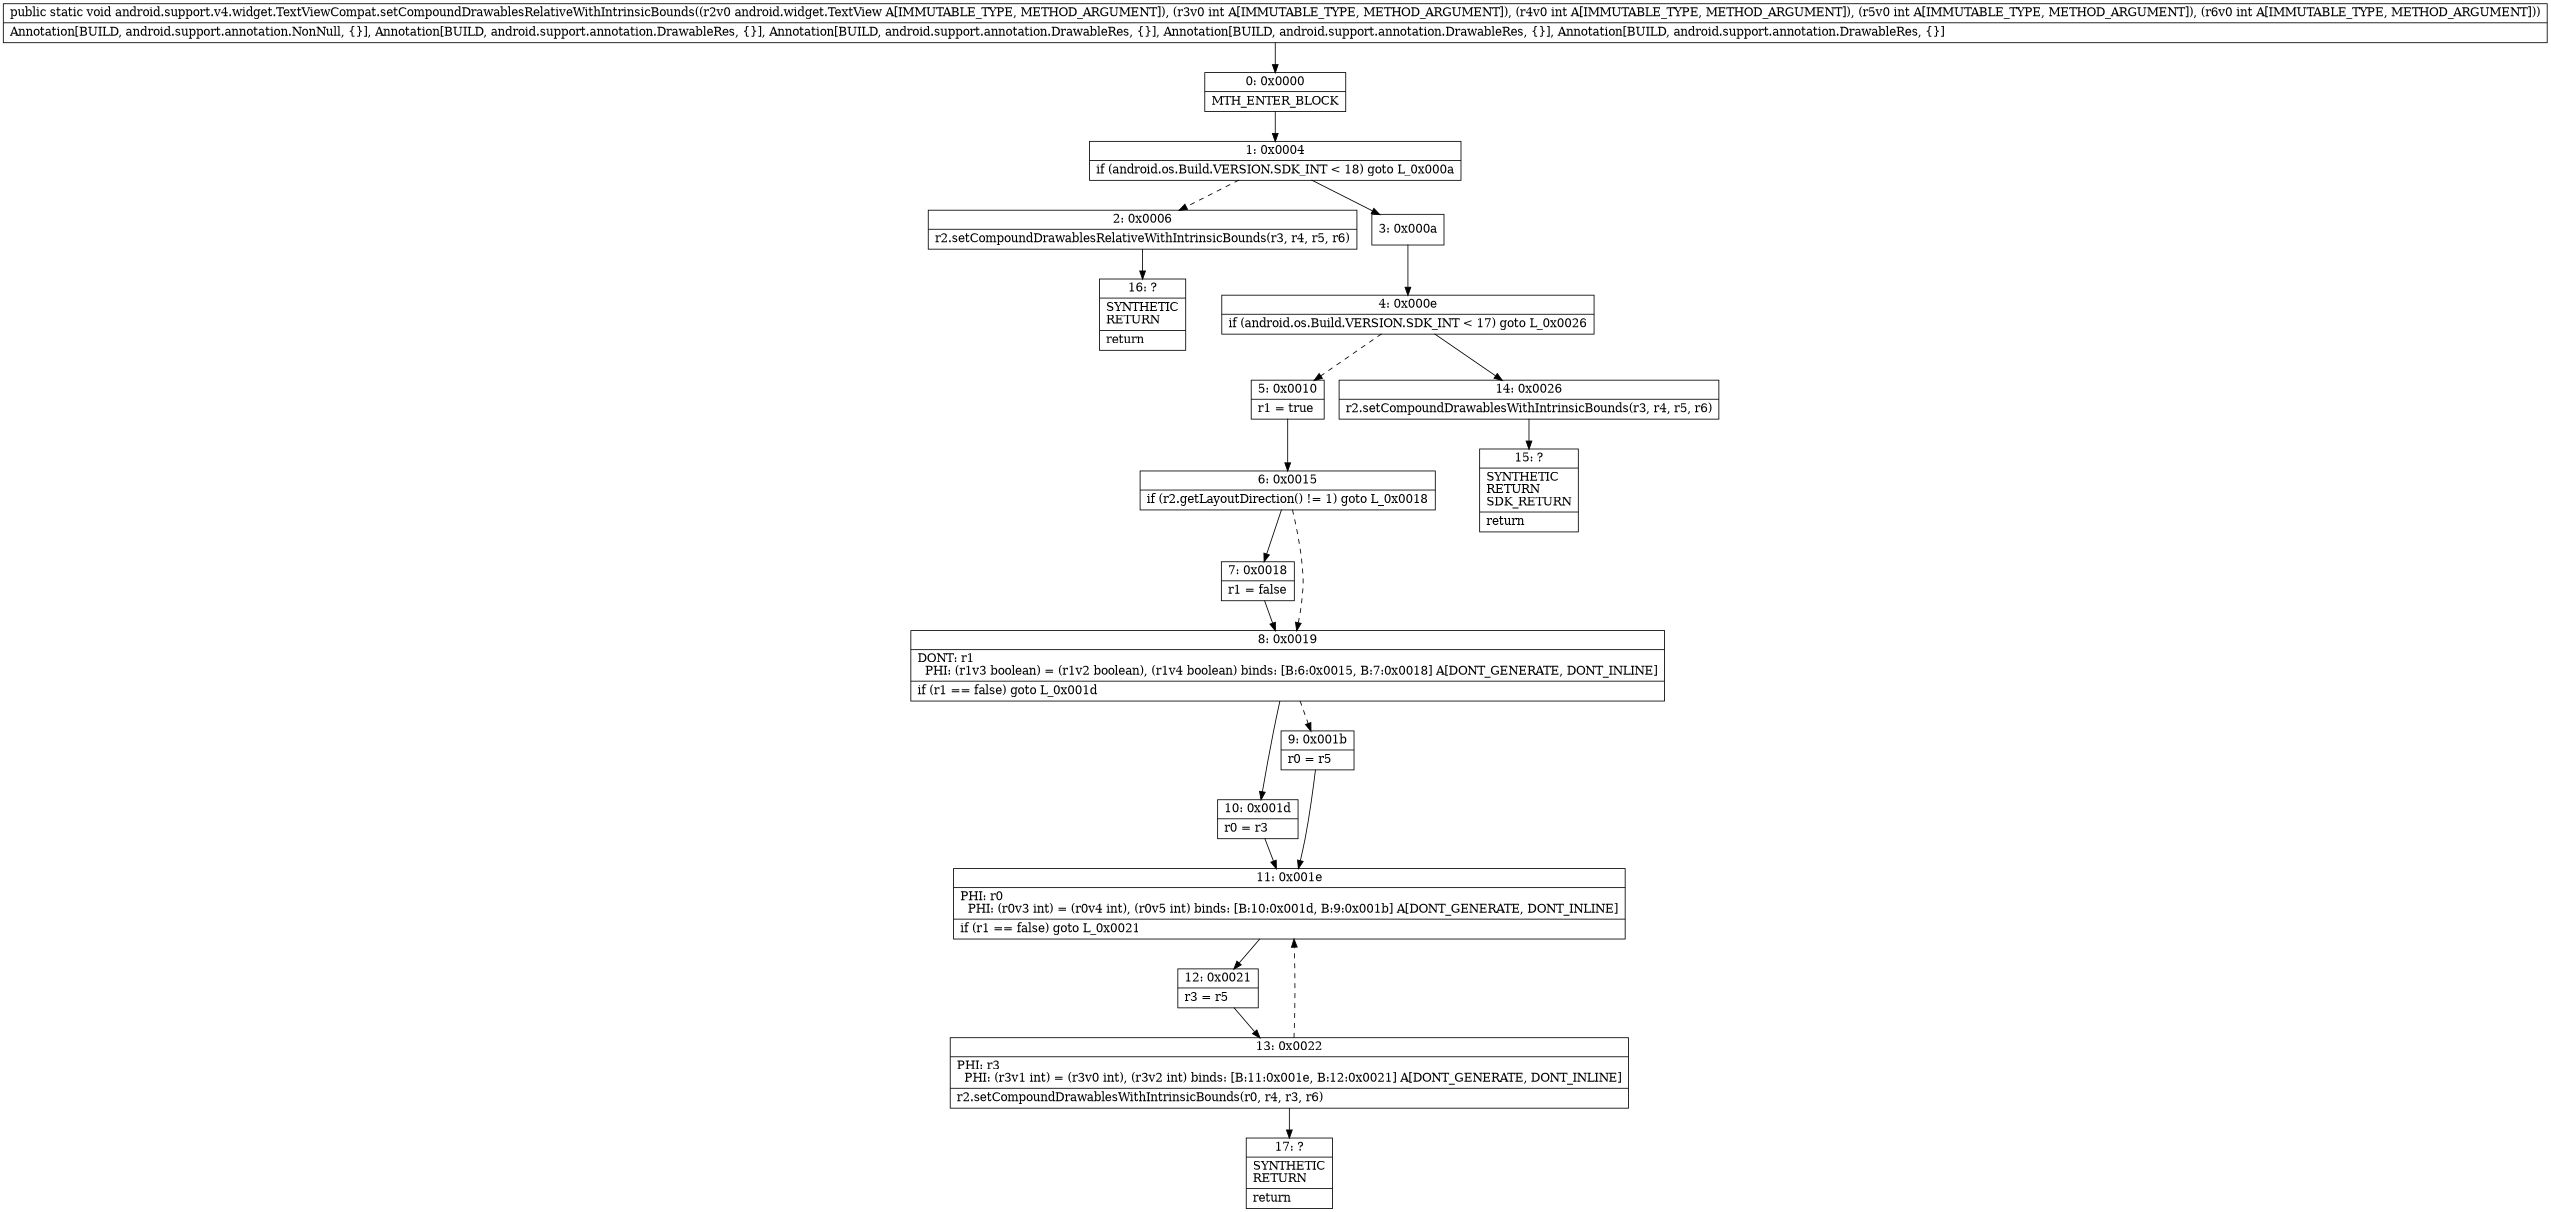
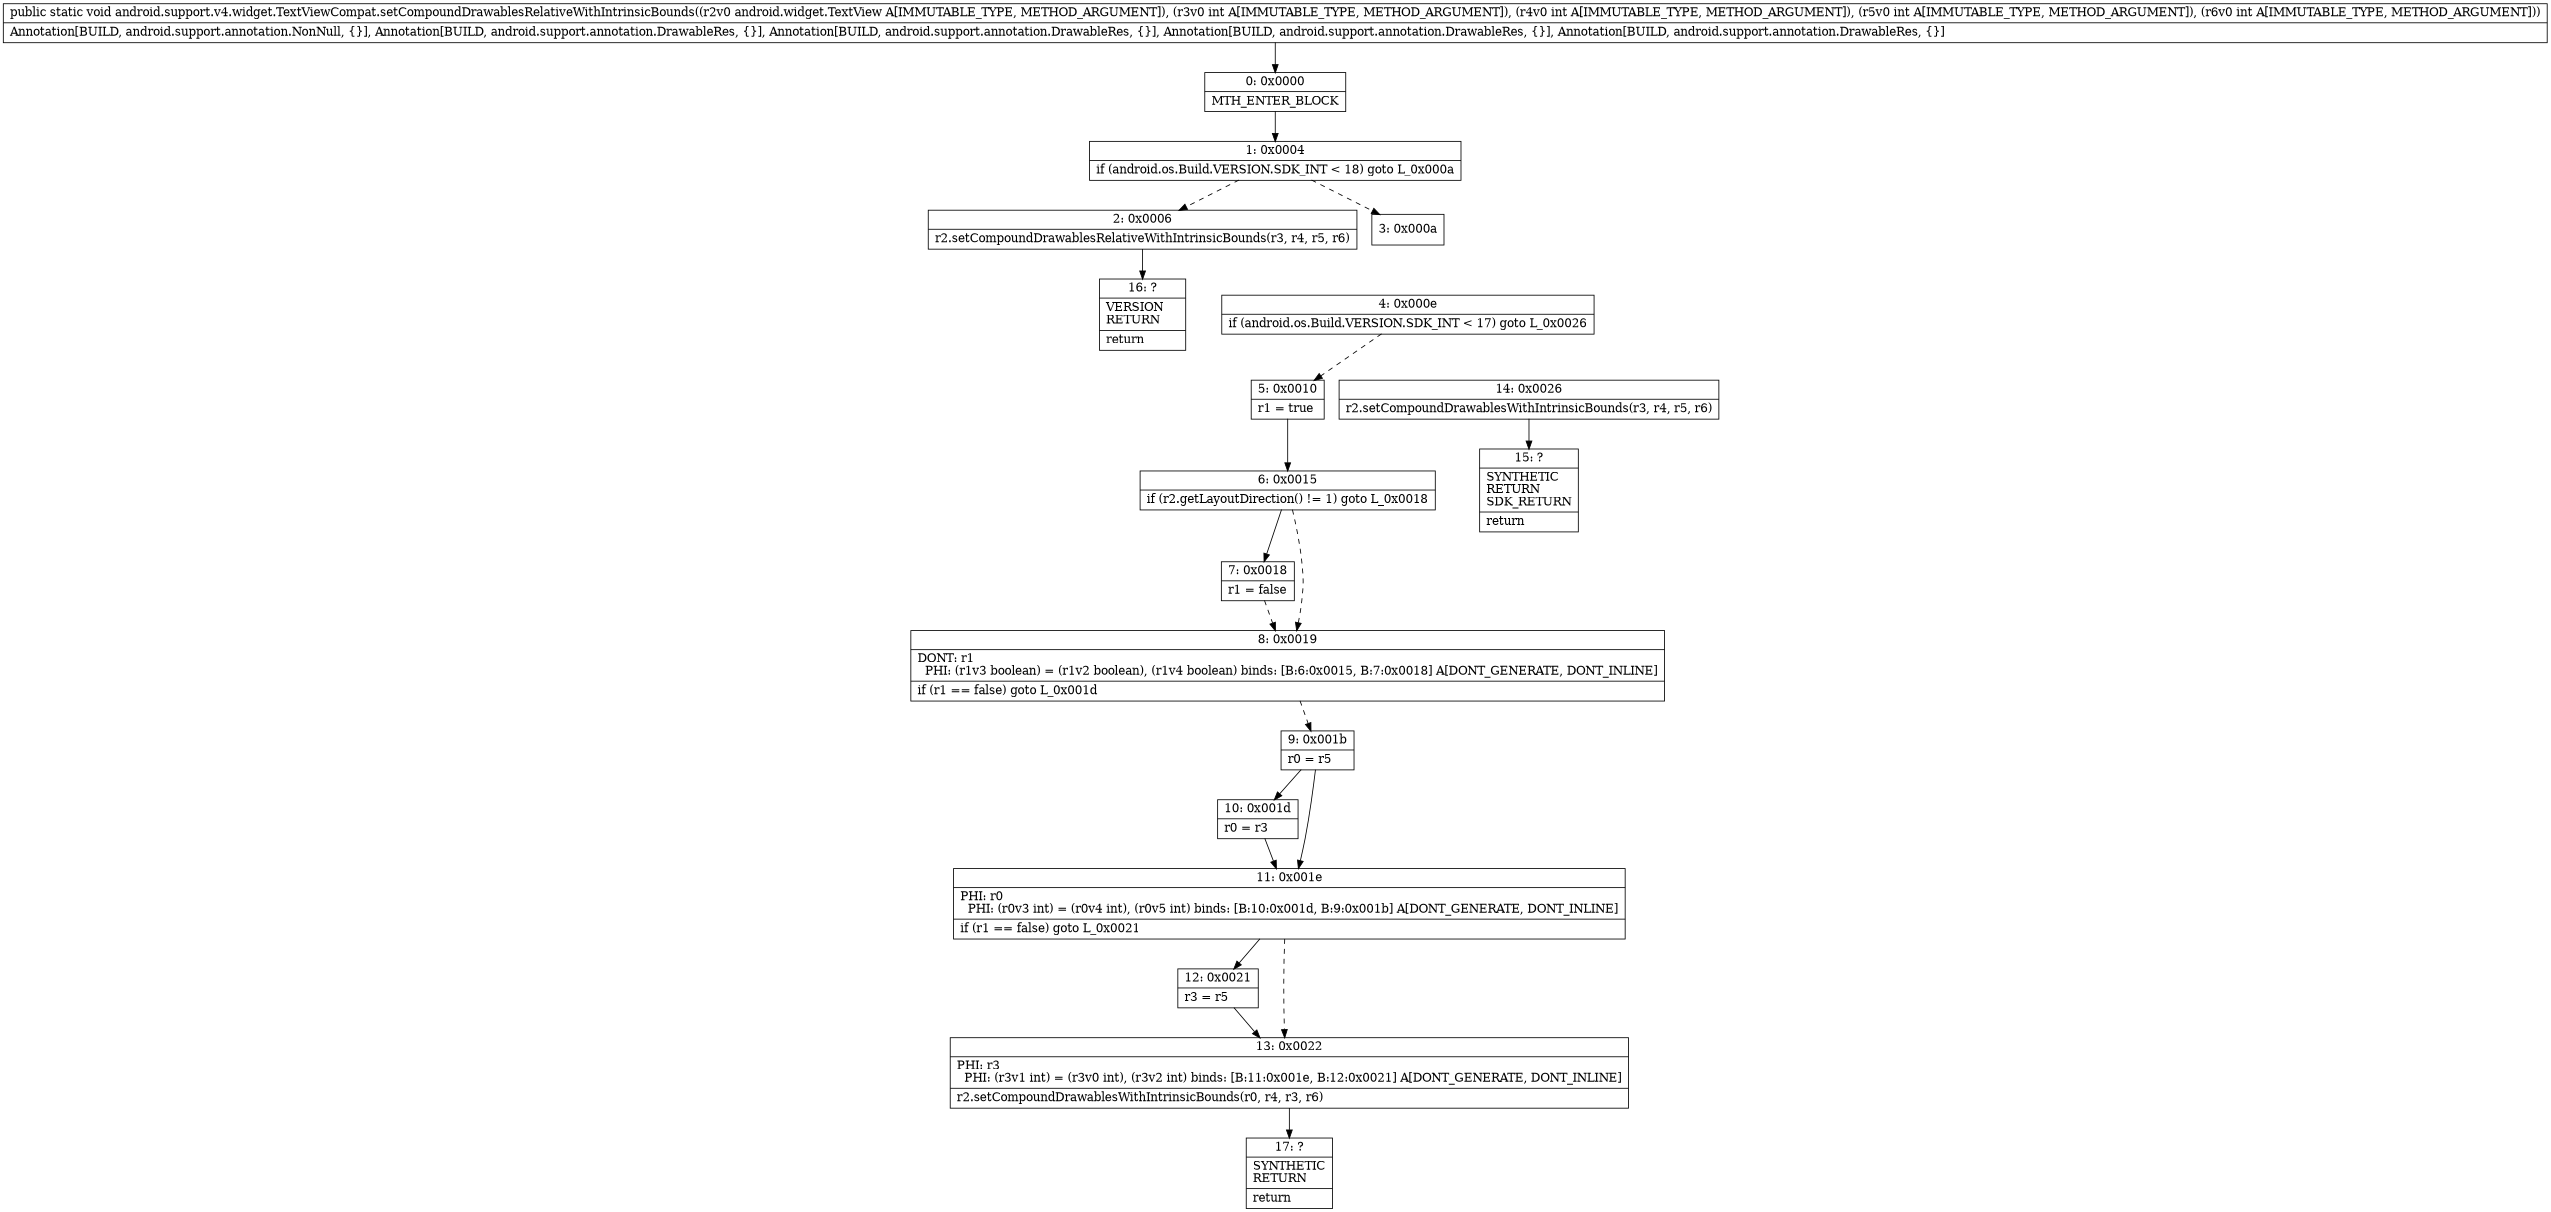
(1342, 195) -> (1342, 195)
(1408, 266) -> none
(1143, 308) -> (1135, 308)
(1465, 355) -> none
(1269, 612) -> (1269, 612)
(1271, 746) -> (1290, 782)
(1295, 993) -> (1284, 984)
